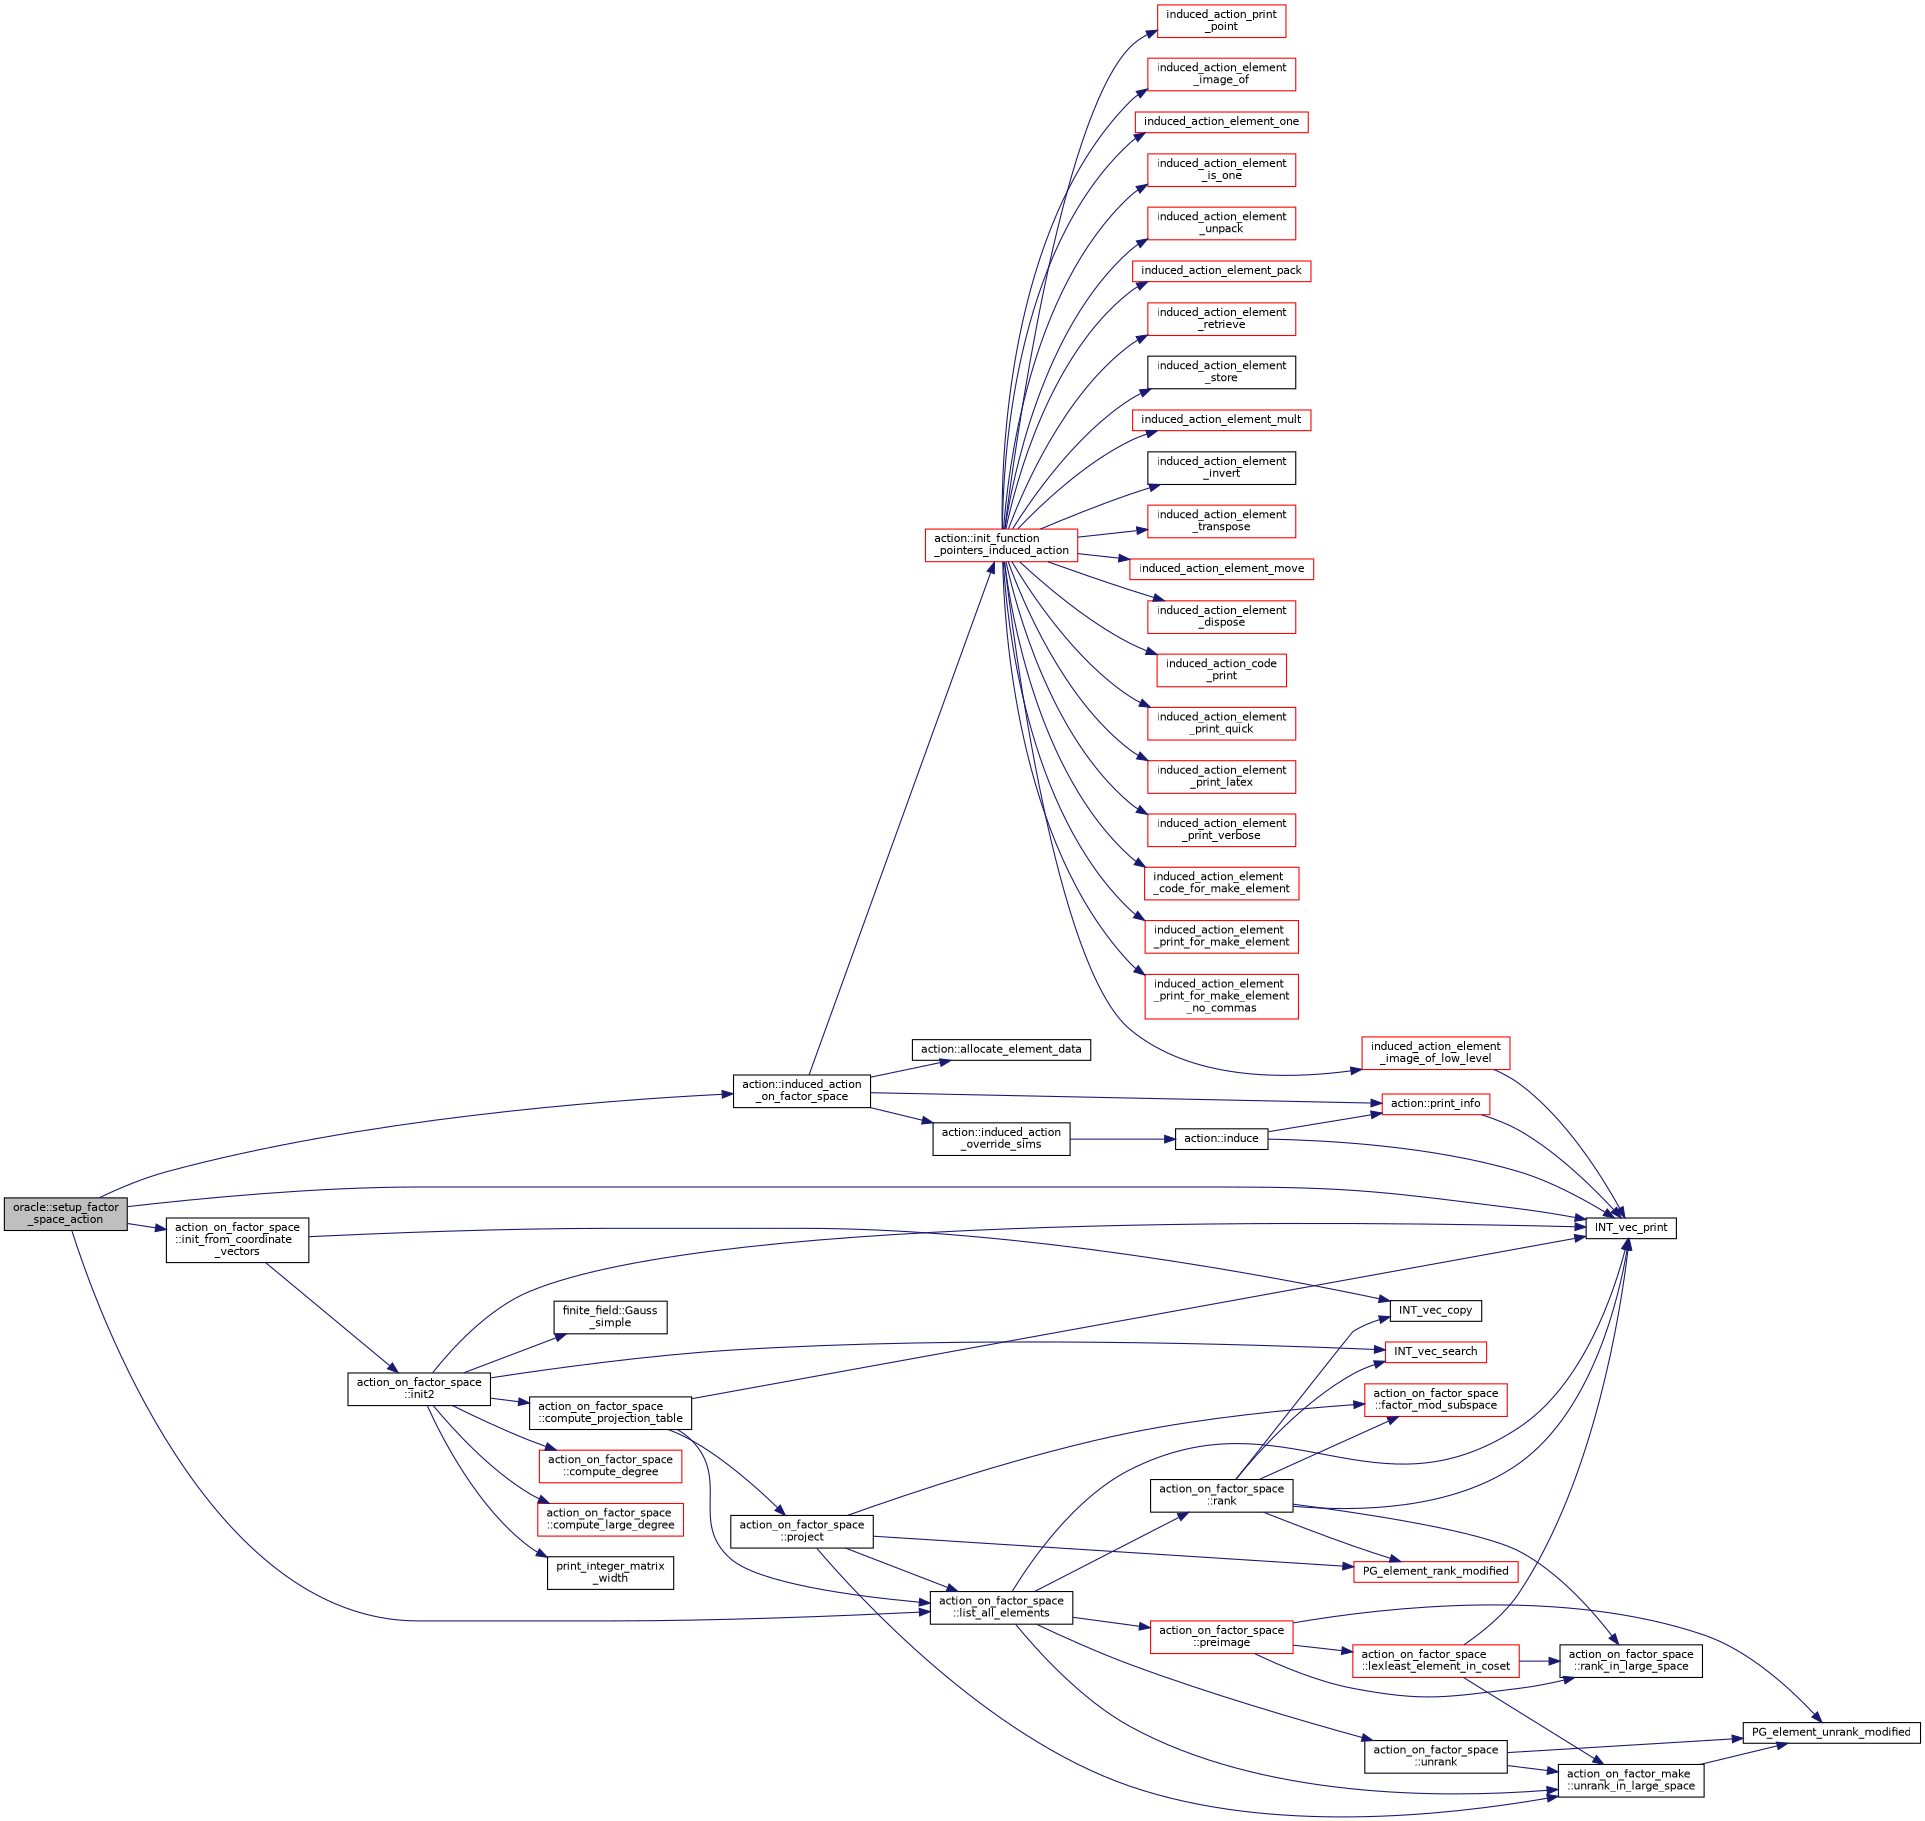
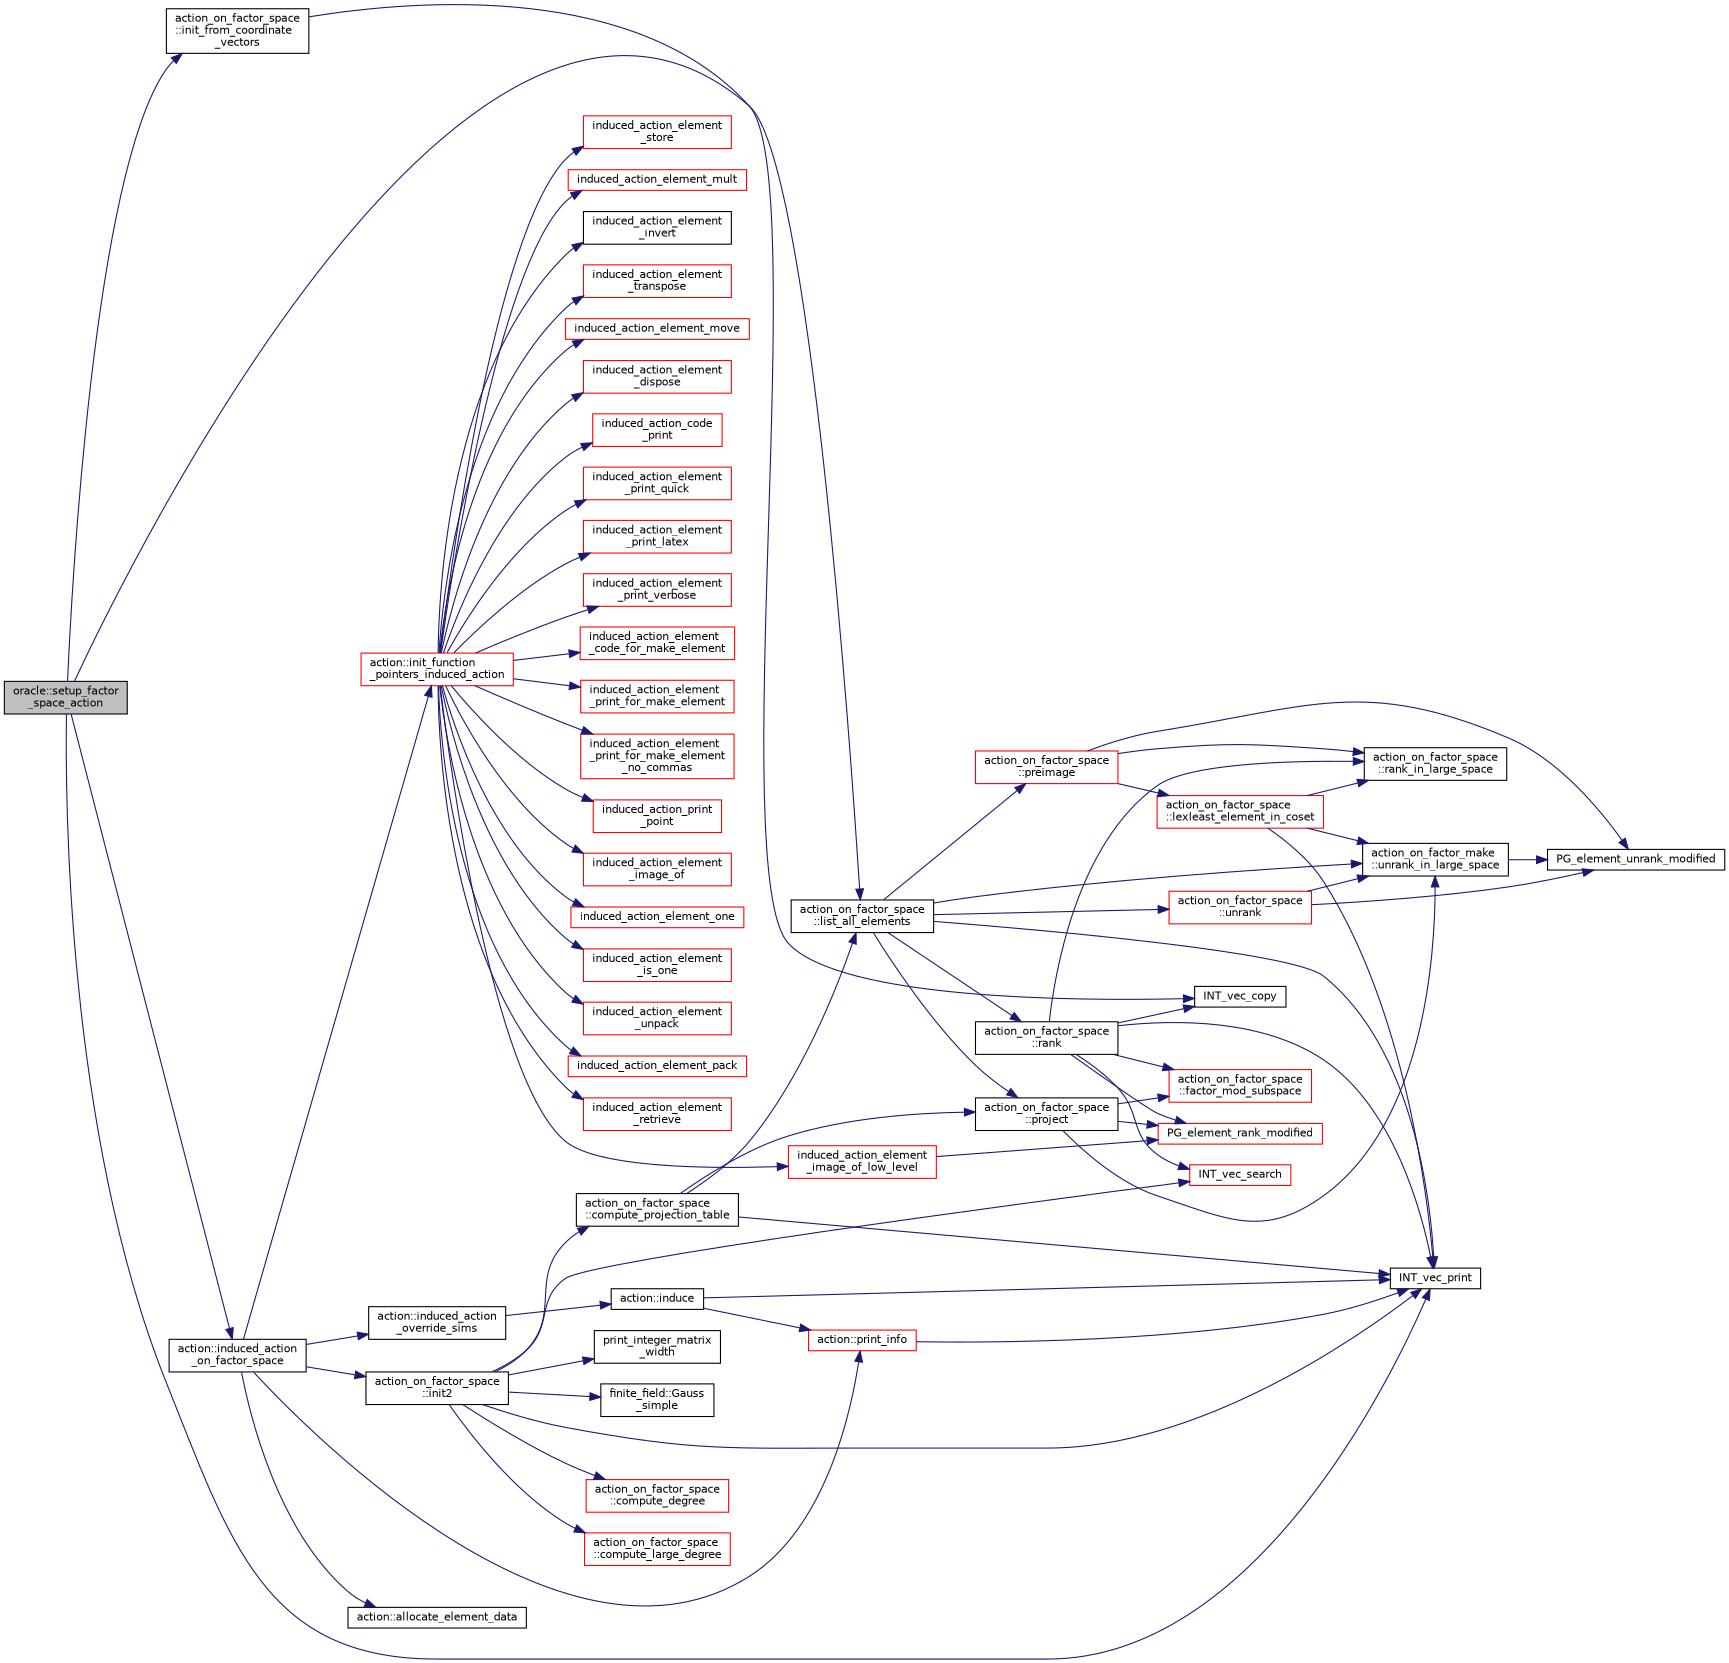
(1222, 372) -> (657, 132)
(1567, 1130) -> (1042, 1149)
(328, 1314) -> (331, 1371)
(896, 1568) -> (934, 1019)
(1436, 1757) -> (1240, 908)
